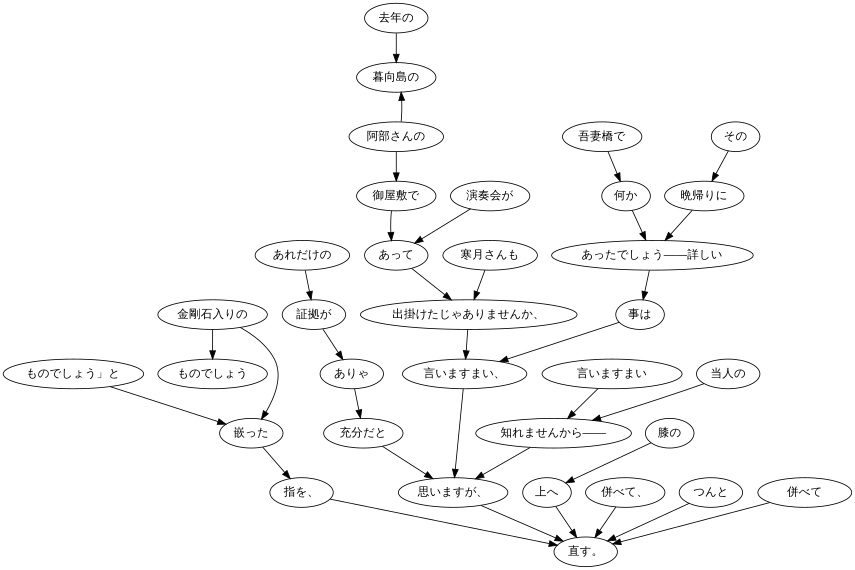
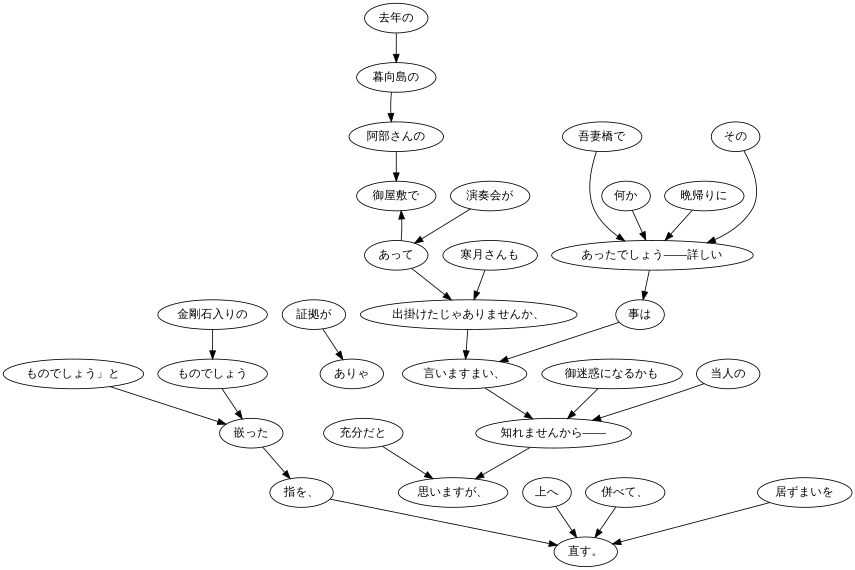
(402, 111) -> (391, 103)
(722, 162) -> (755, 203)
(613, 163) -> (591, 198)
(391, 222) -> (402, 230)
(302, 255) -> none
(276, 363) -> (230, 400)
(612, 374) -> (612, 374)
(357, 399) -> none
(459, 429) -> (505, 401)
(670, 433) -> none
(711, 493) -> none
(805, 493) -> (805, 493)
(518, 522) -> none
